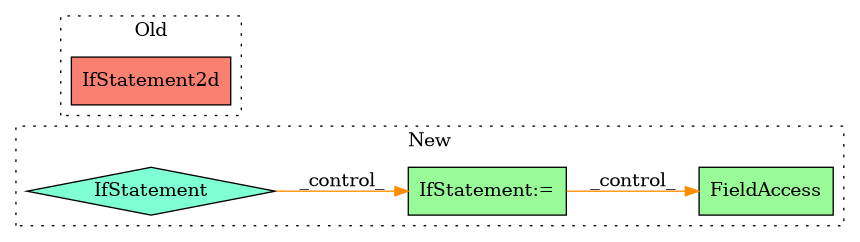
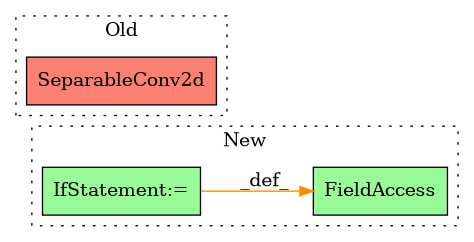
(151, 81) -> (121, 81)
(633, 181) -> (265, 181)
(151, 191) -> none
